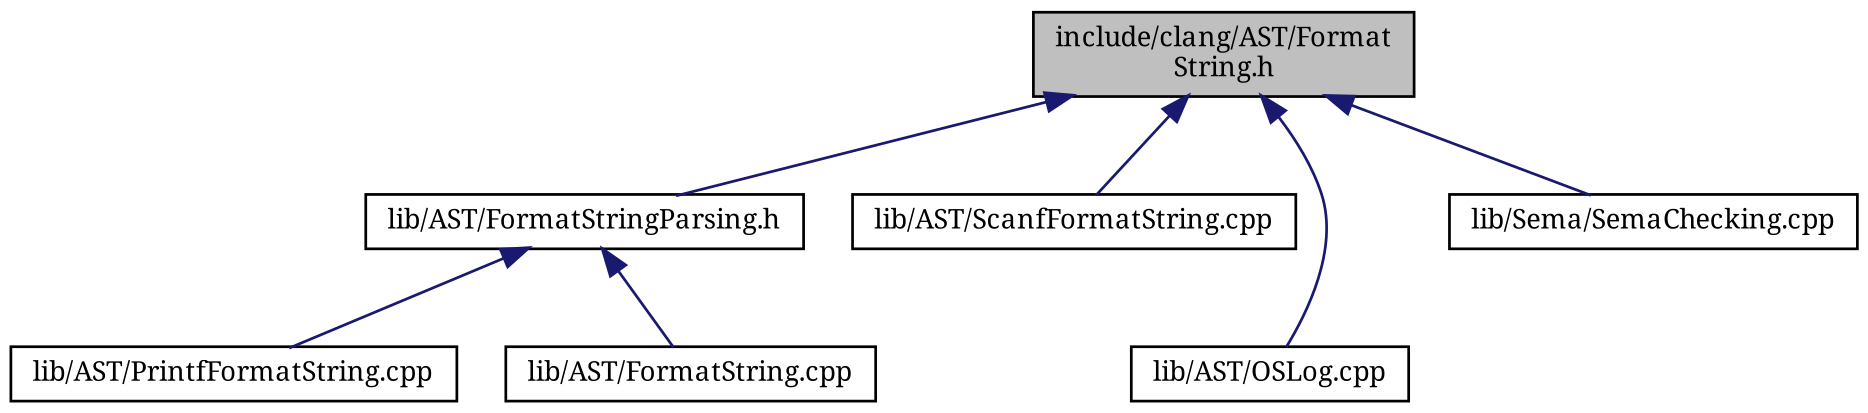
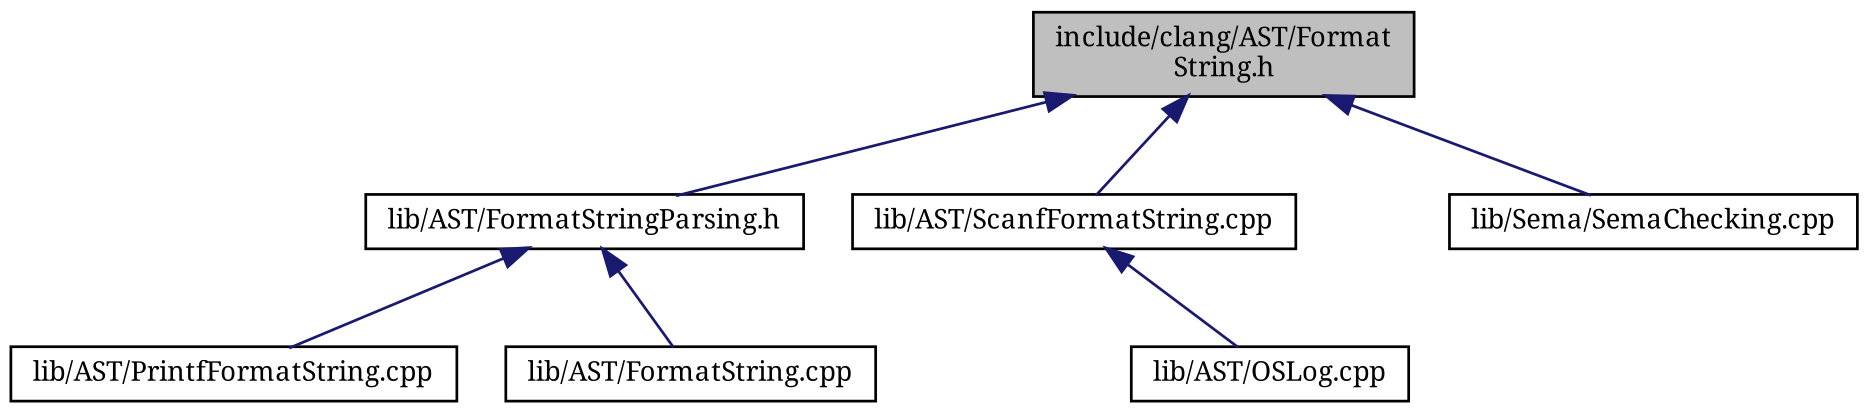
(1326, 230) -> (1183, 306)
